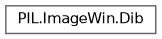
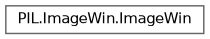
(81, 20) -> (105, 20)
